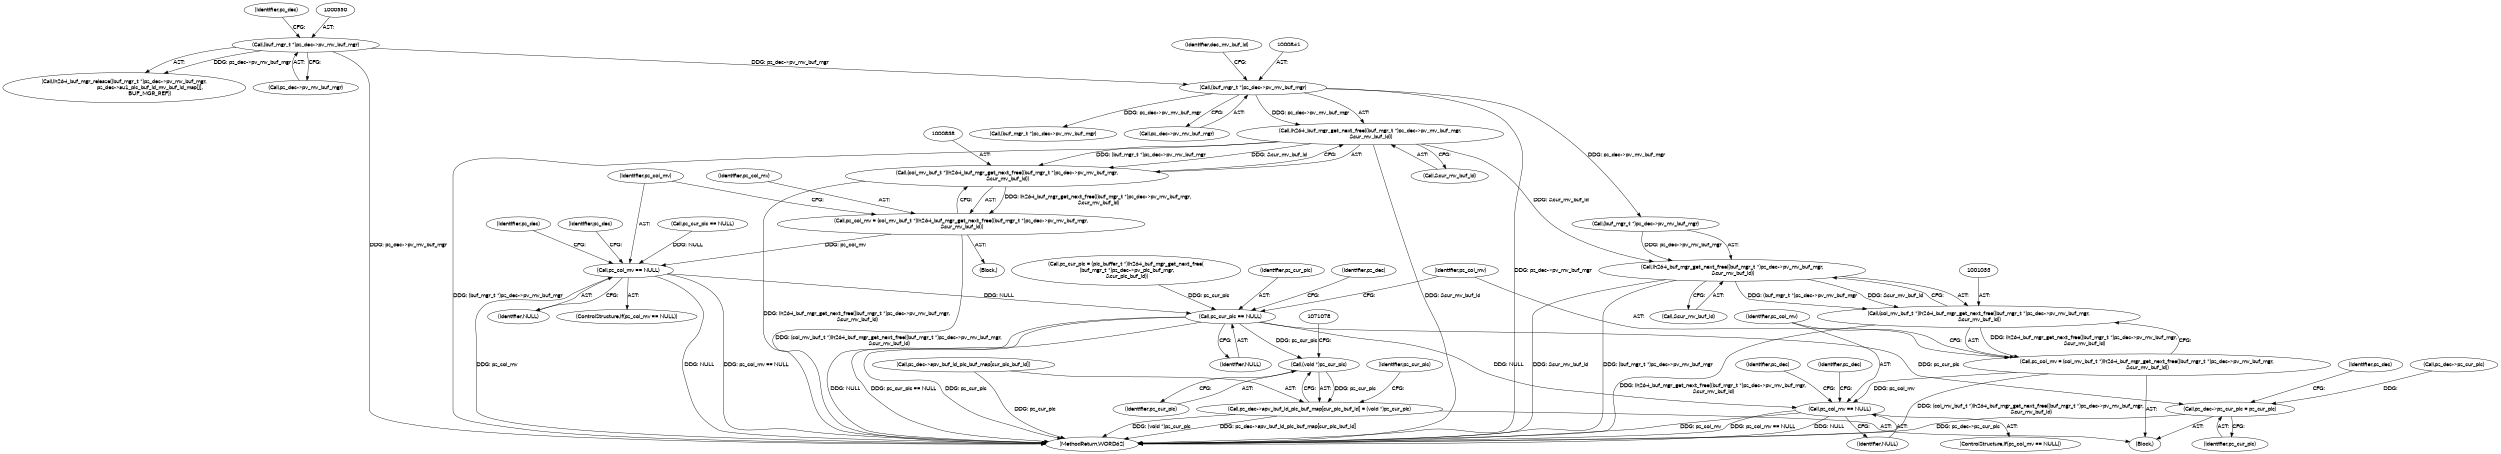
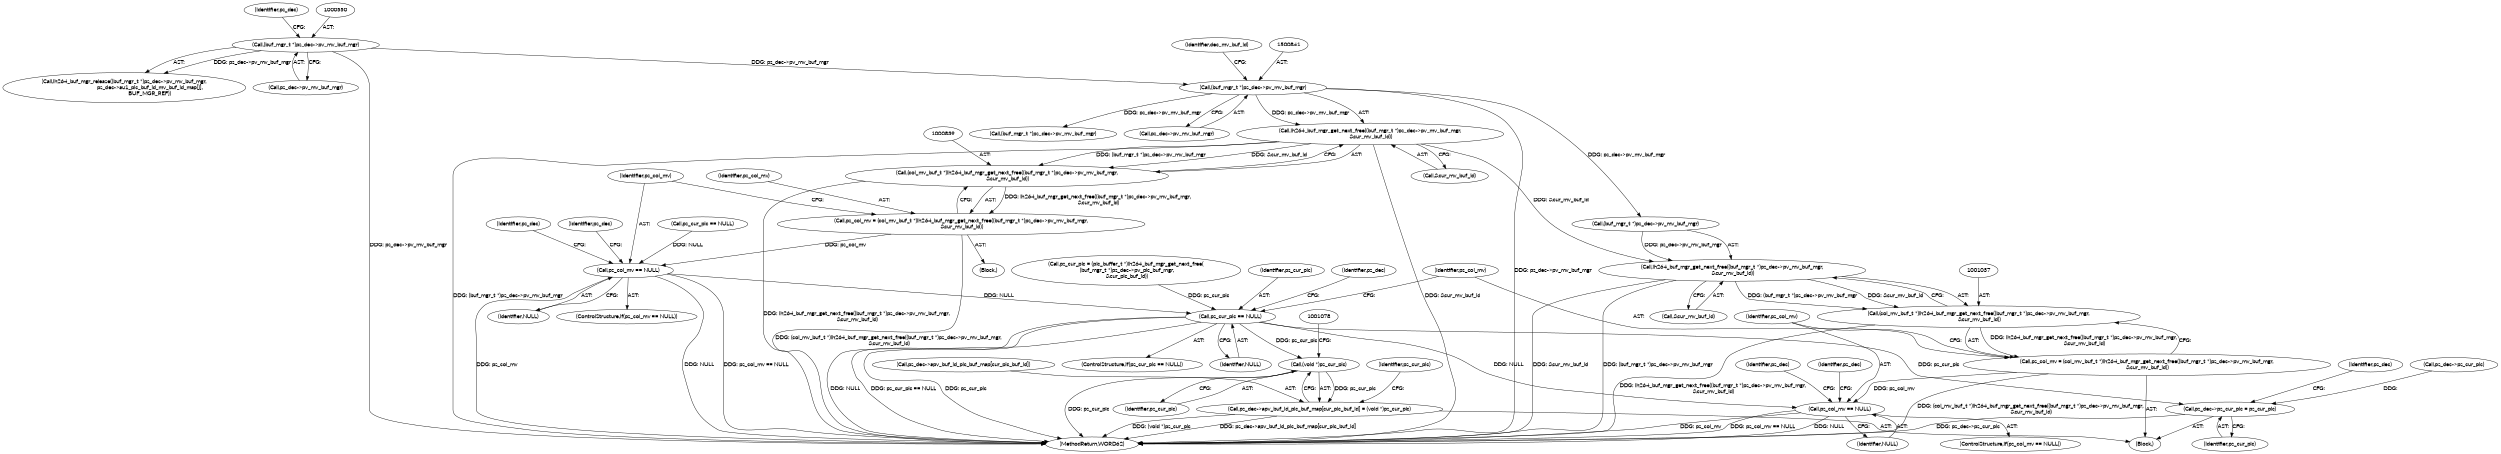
(1289, 45) -> (1289, 45)
(943, 134) -> (943, 134)
(1979, 270) -> (1979, 270)
(1319, 317) -> (1319, 317)
none -> (1132, 365)
(1011, 414) -> (1141, 379)
